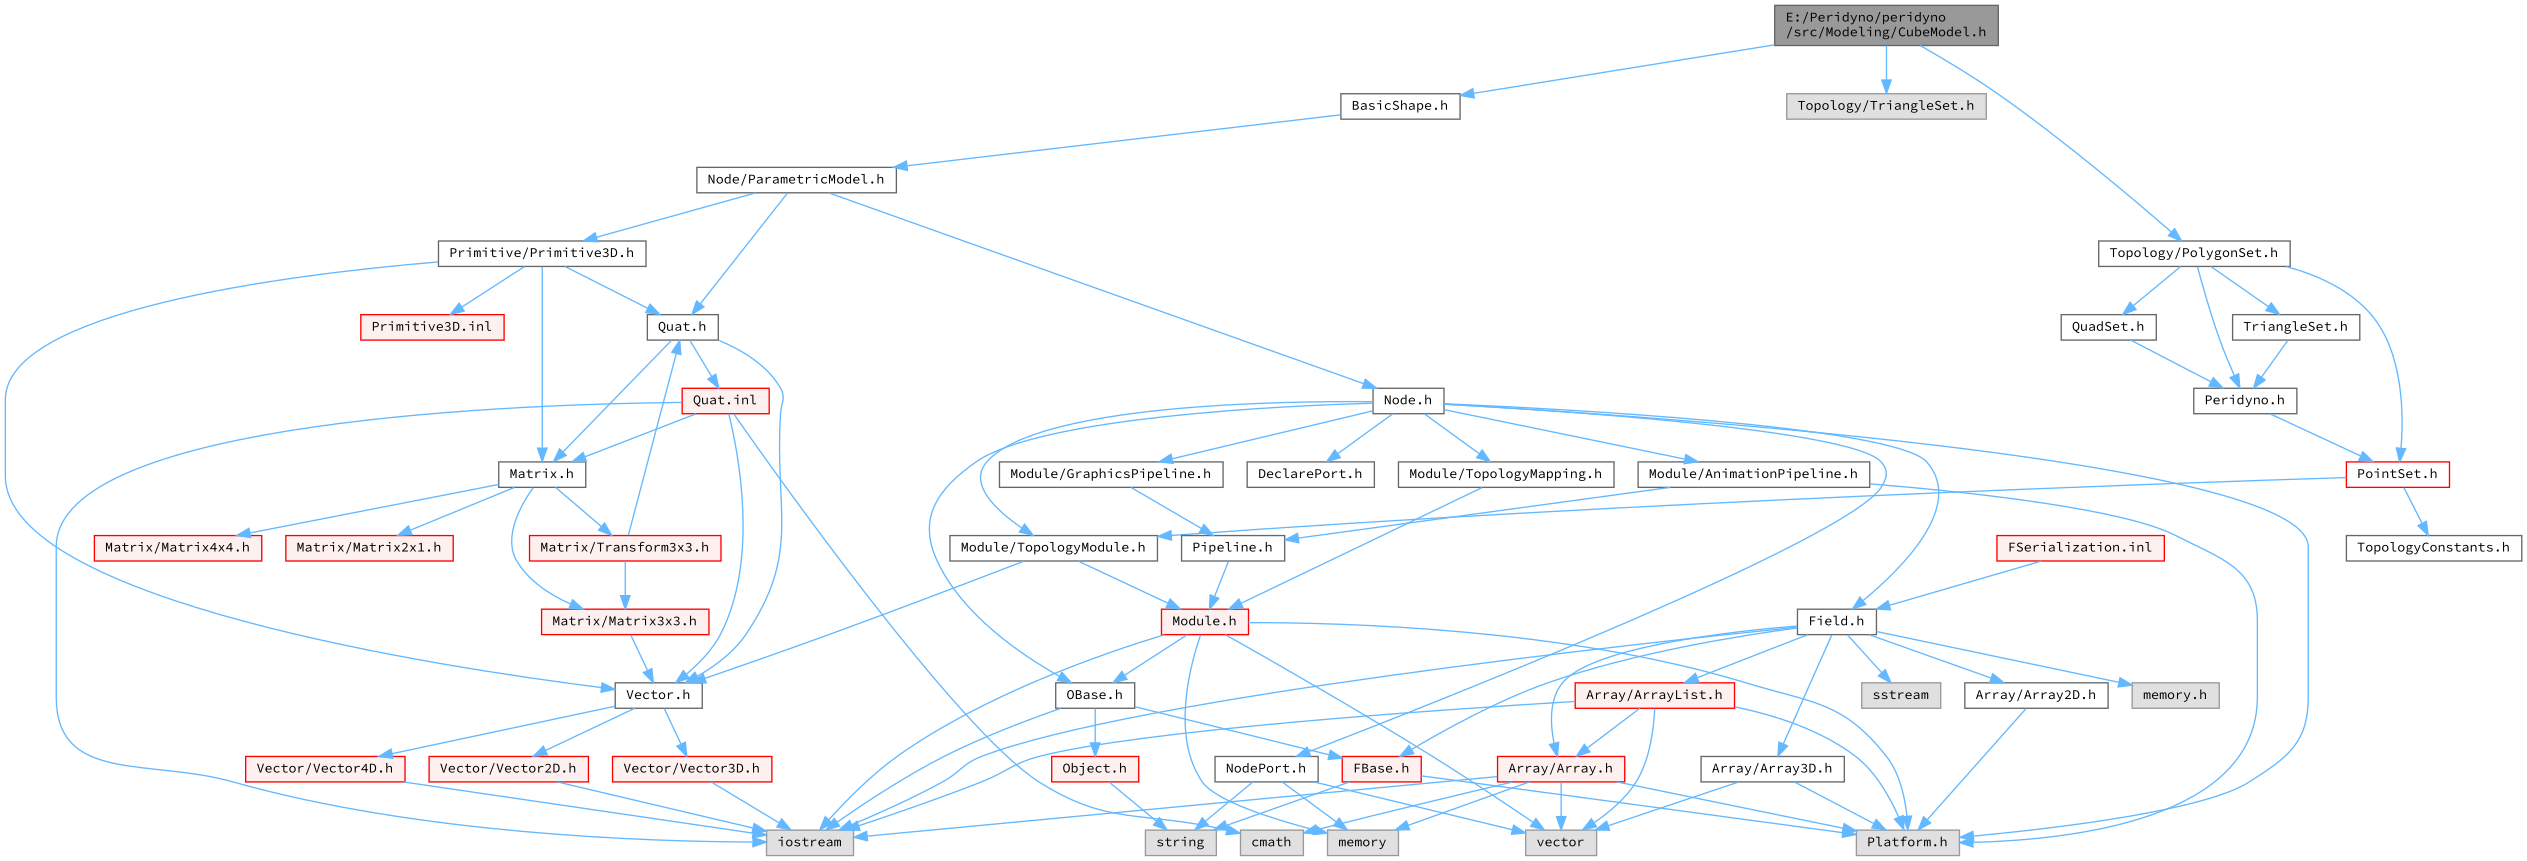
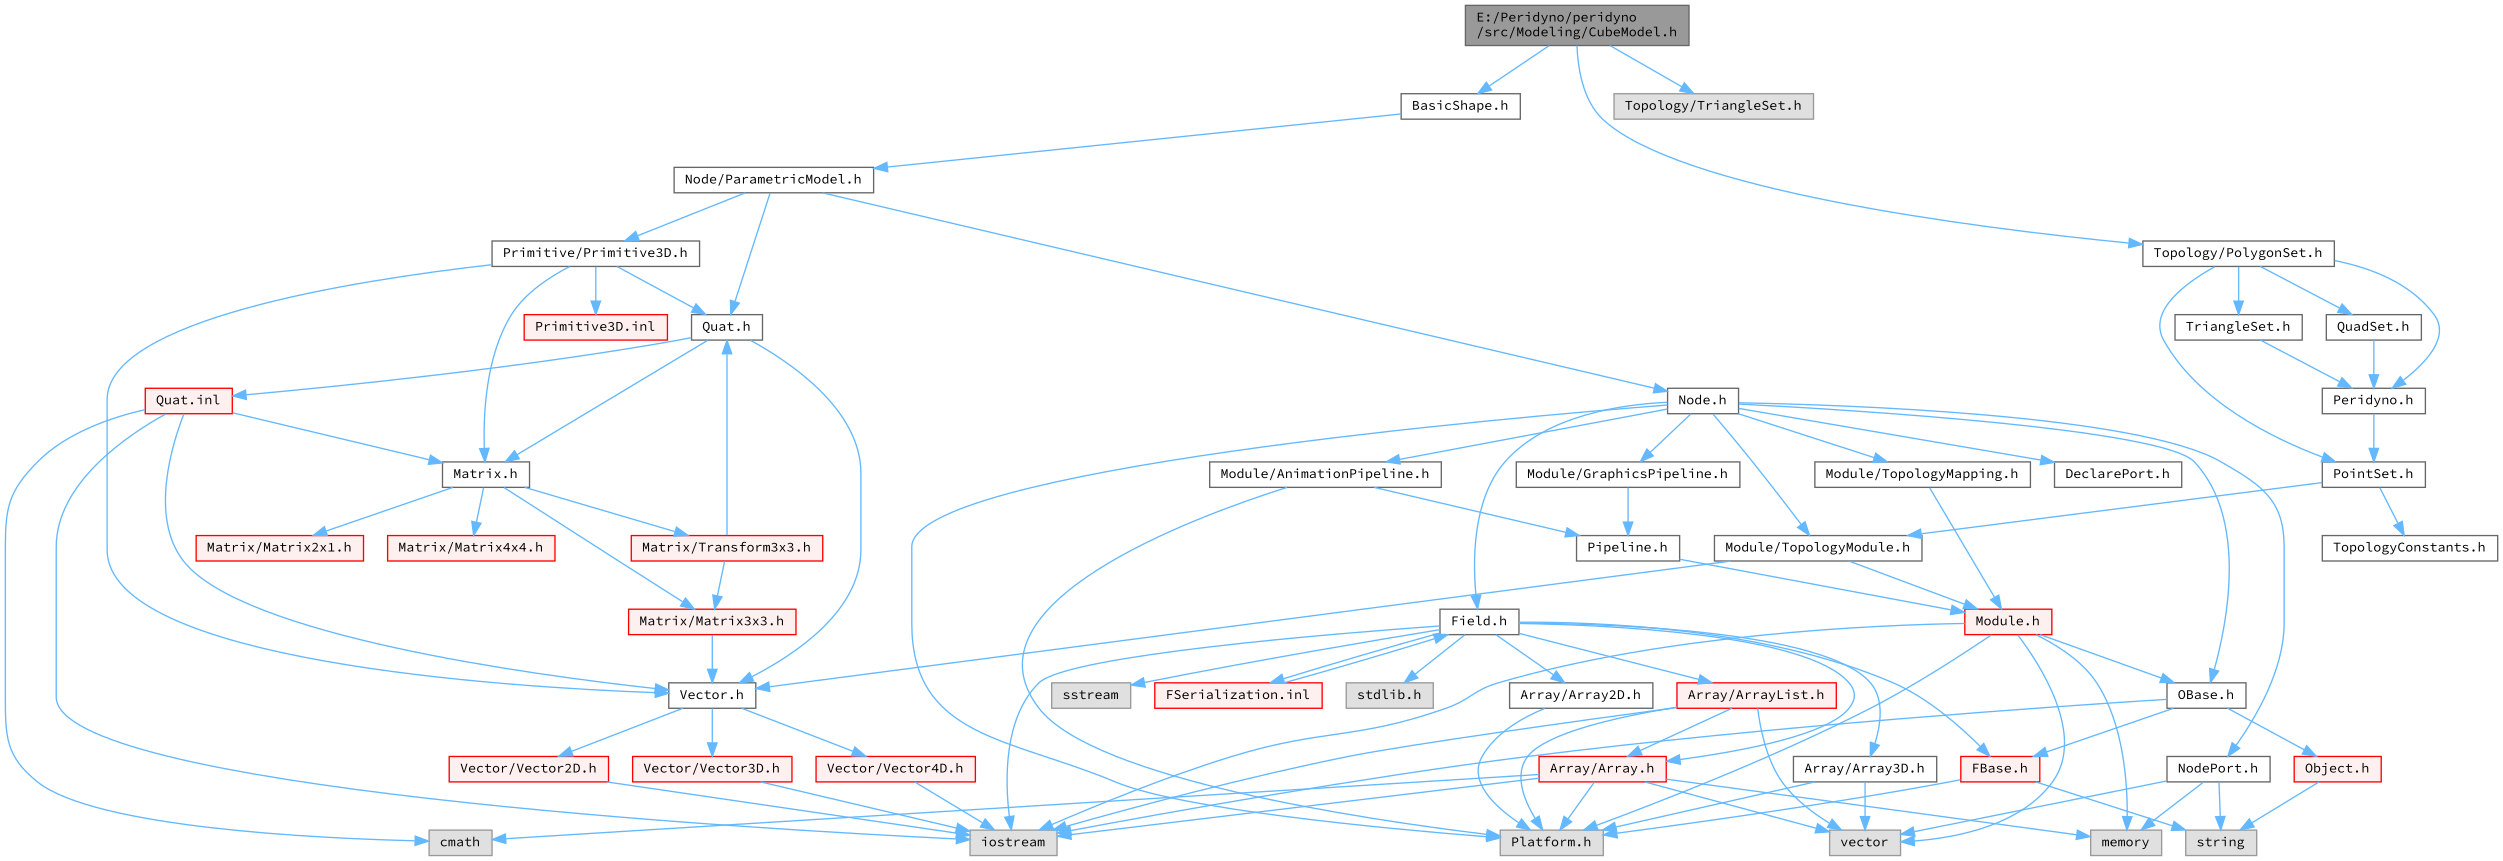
(2398, 475) -> (2374, 475)
none -> (1361, 655)
(2176, 696) -> (1390, 696)
